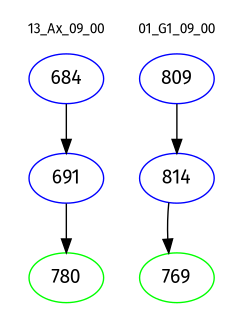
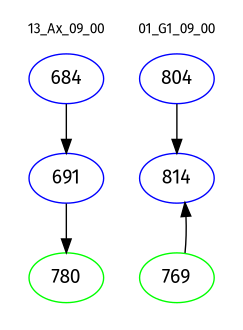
(177, 79) -> (177, 79)
(168, 221) -> (186, 235)
